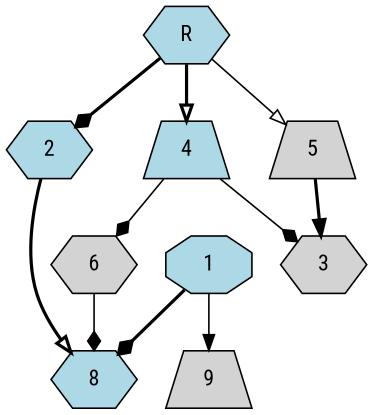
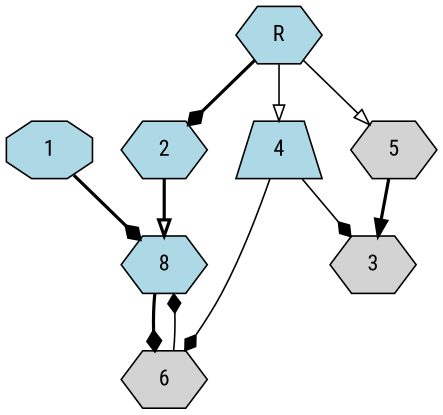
(187, 85) -> (279, 85)
(313, 150) -> (394, 150)
none -> (154, 313)
(209, 379) -> none
